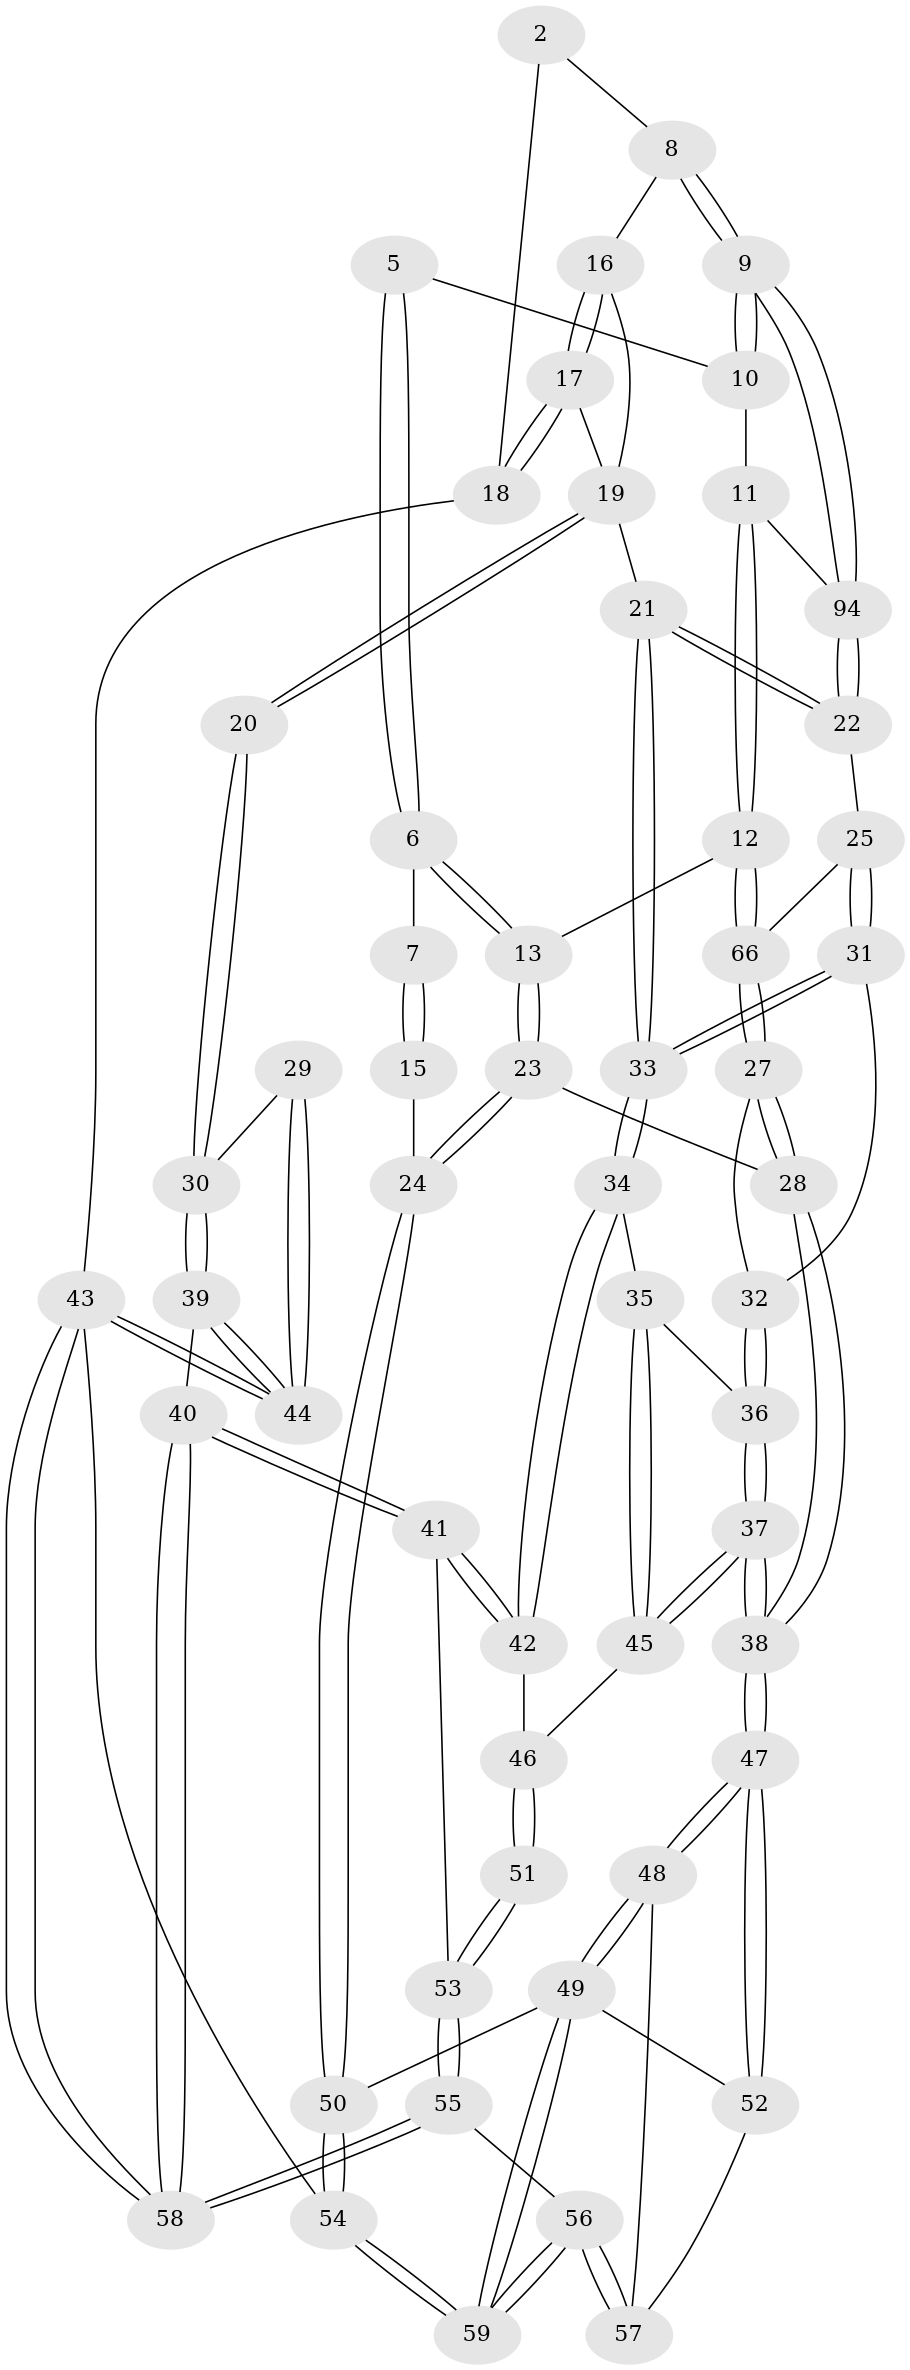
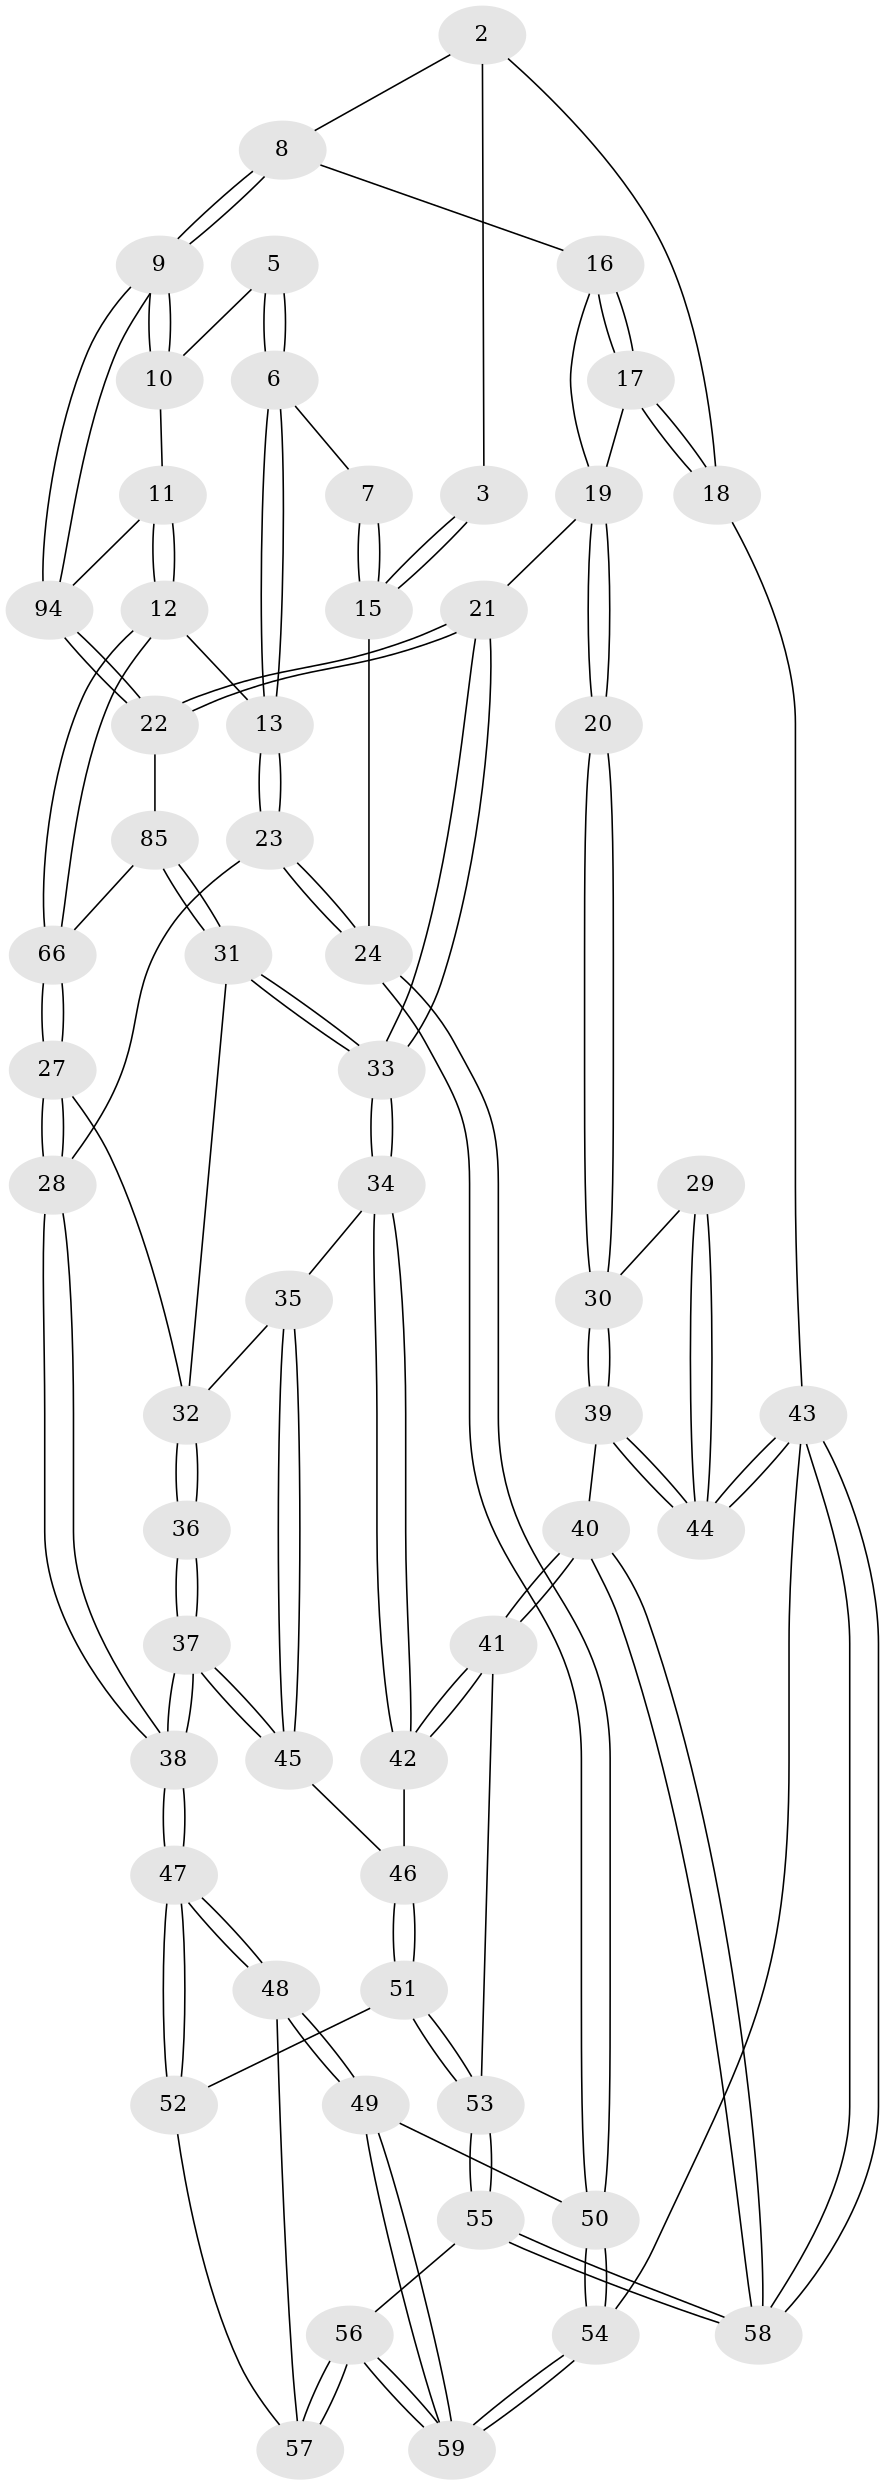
none -> (484, 495)
(861, 840) -> (155, 840)
(698, 1357) -> (238, 1358)
(664, 2048) -> (289, 2048)
